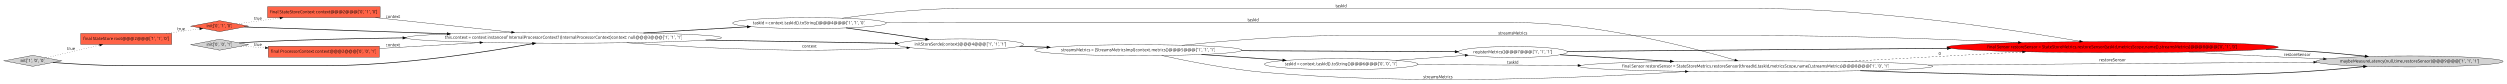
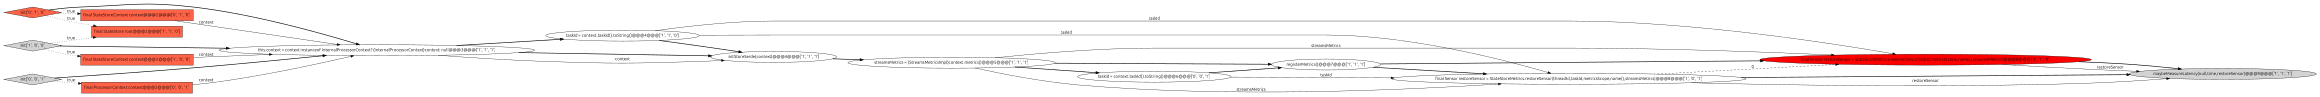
(183, 31) -> (69, 21)
(1430, 58) -> (1244, 70)
none -> (137, 60)
